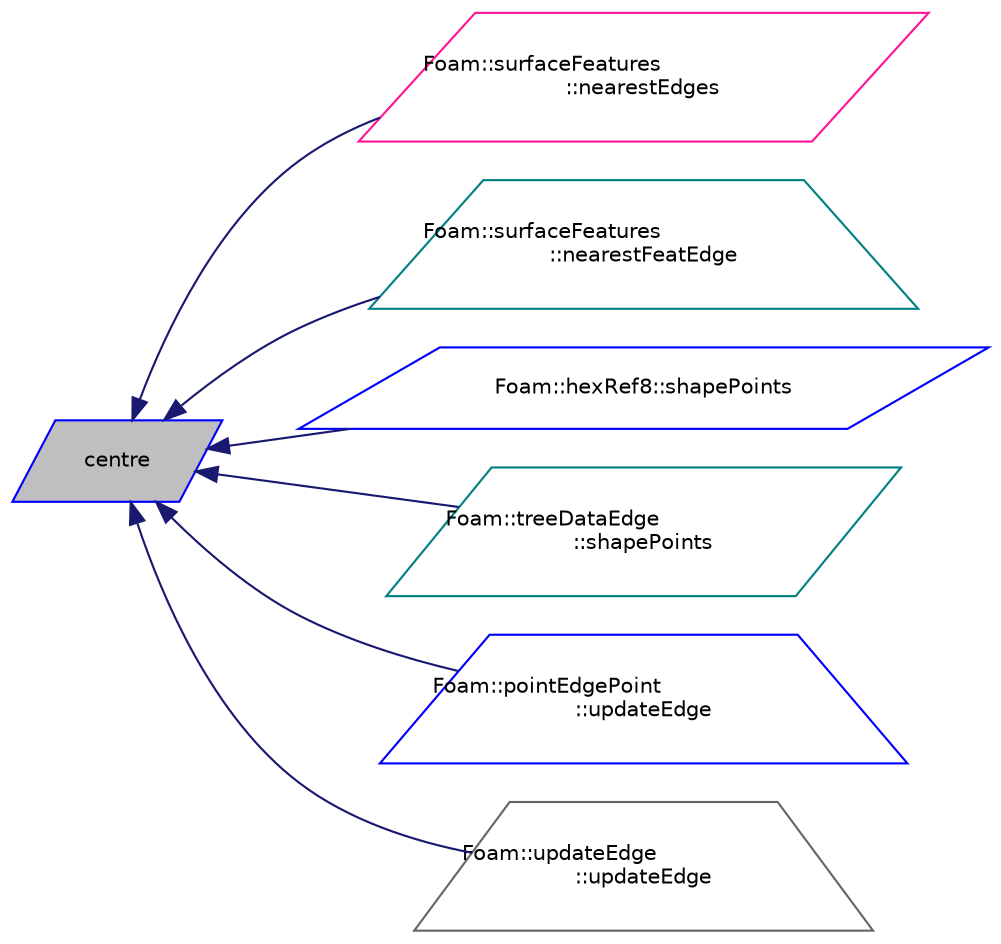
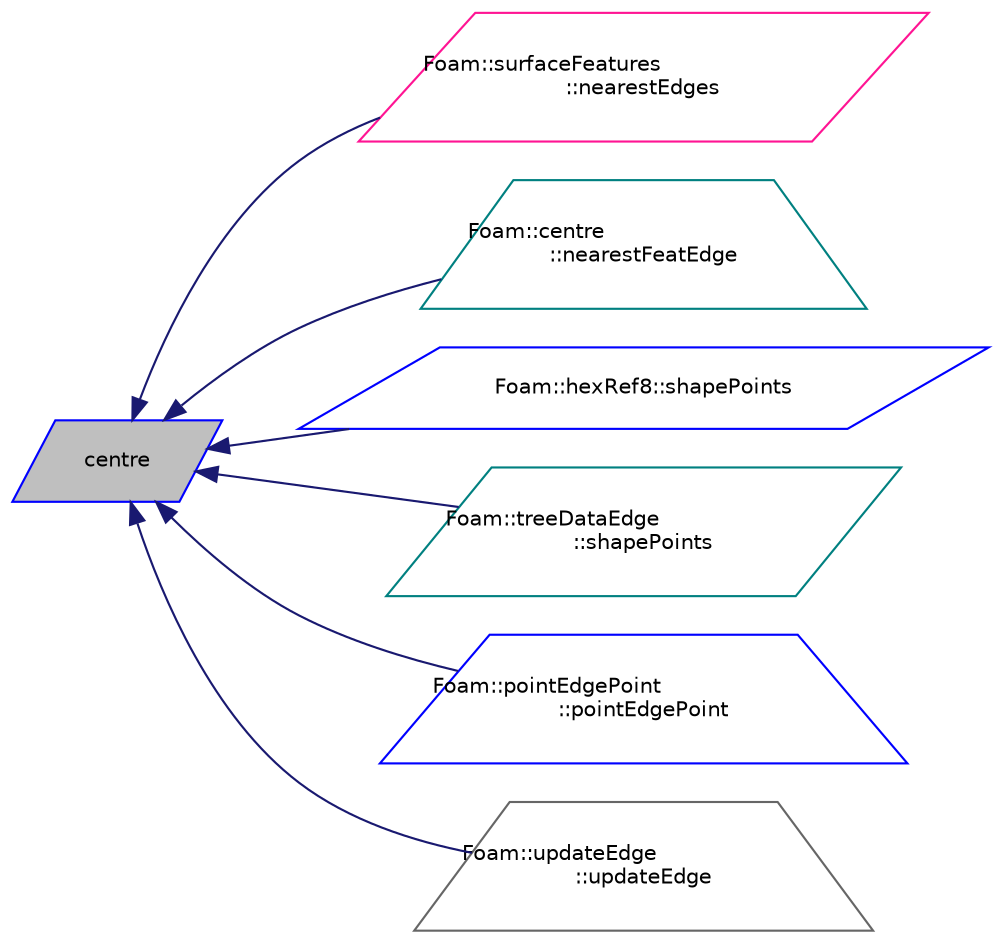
(644, 244) -> (644, 244)
(644, 699) -> (644, 699)
